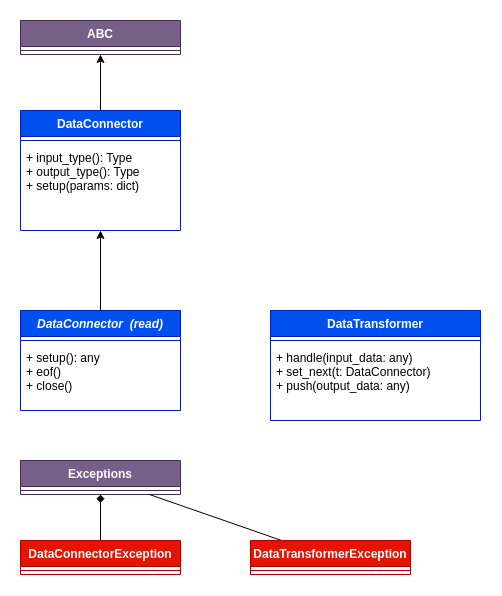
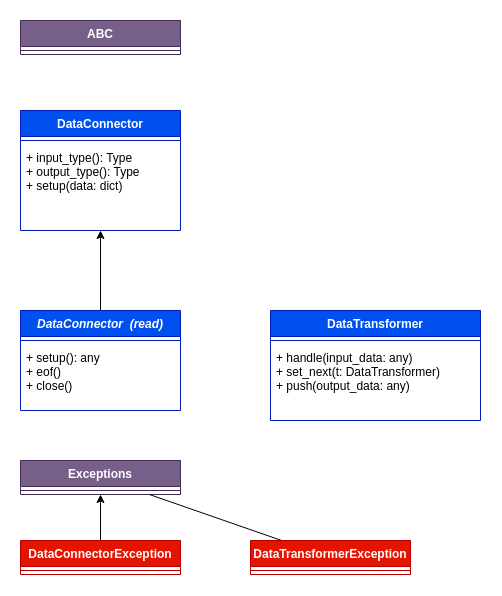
(101, 86) -> none
(87, 158) -> (87, 158)
(352, 358) -> (352, 358)
(101, 503) -> (101, 502)
